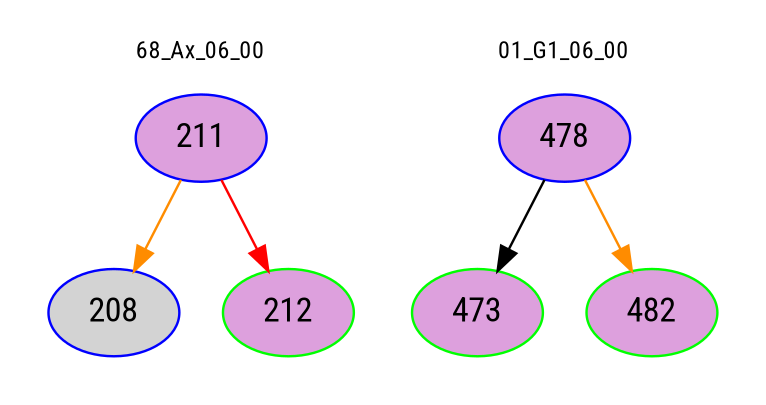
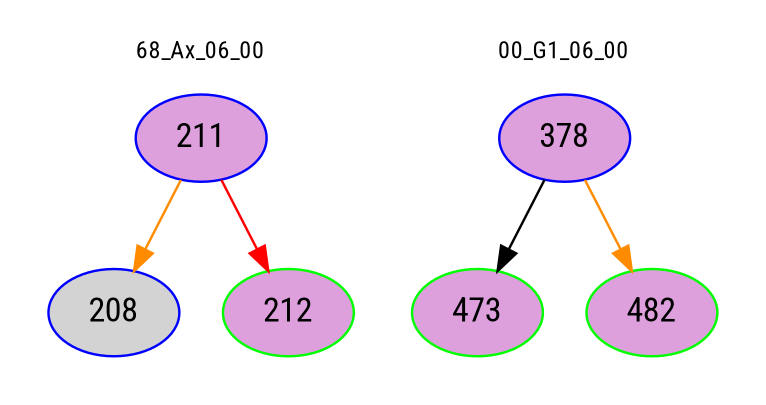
(565, 52) -> (565, 52)
(565, 138) -> (565, 138)
